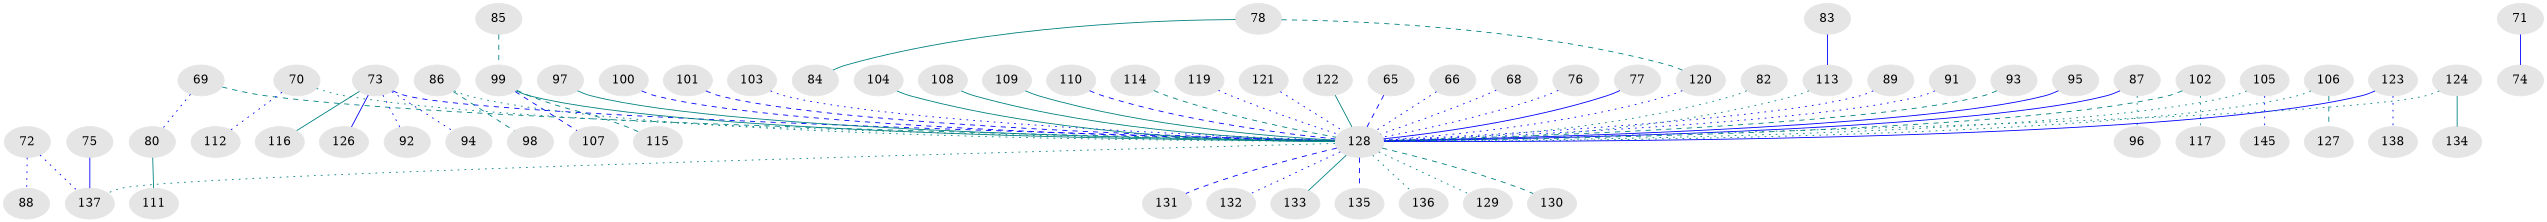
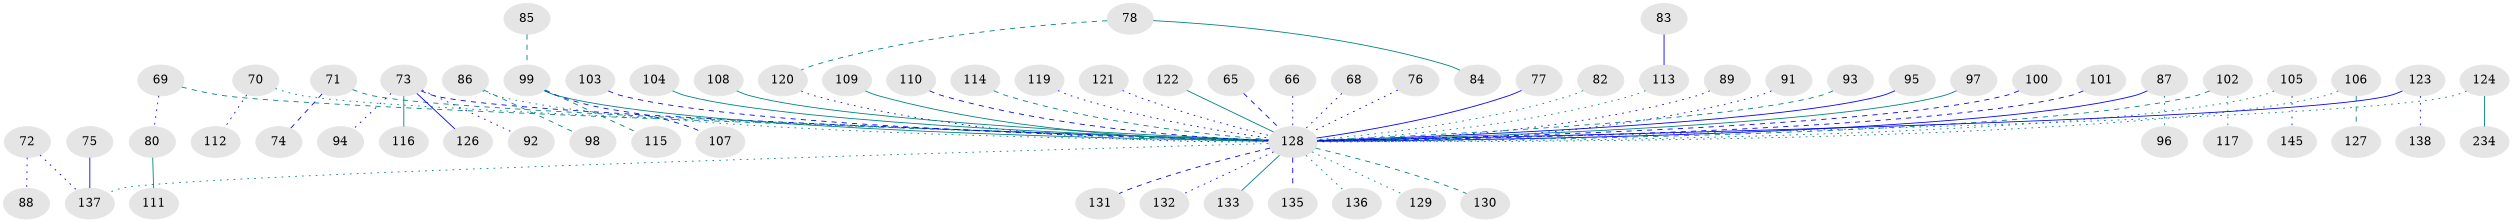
(2520, 50) -> (306, 111)
(952, 118) -> (937, 128)
none -> (810, 124)
(2457, 142) -> (2485, 142)
